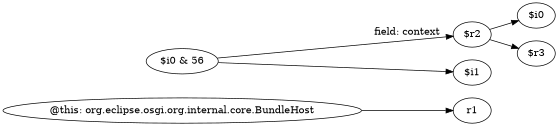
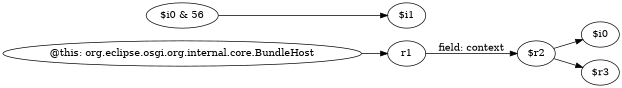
(332, 47) -> (468, 54)
